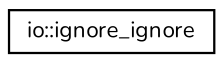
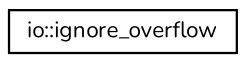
(112, 32) -> (123, 32)
